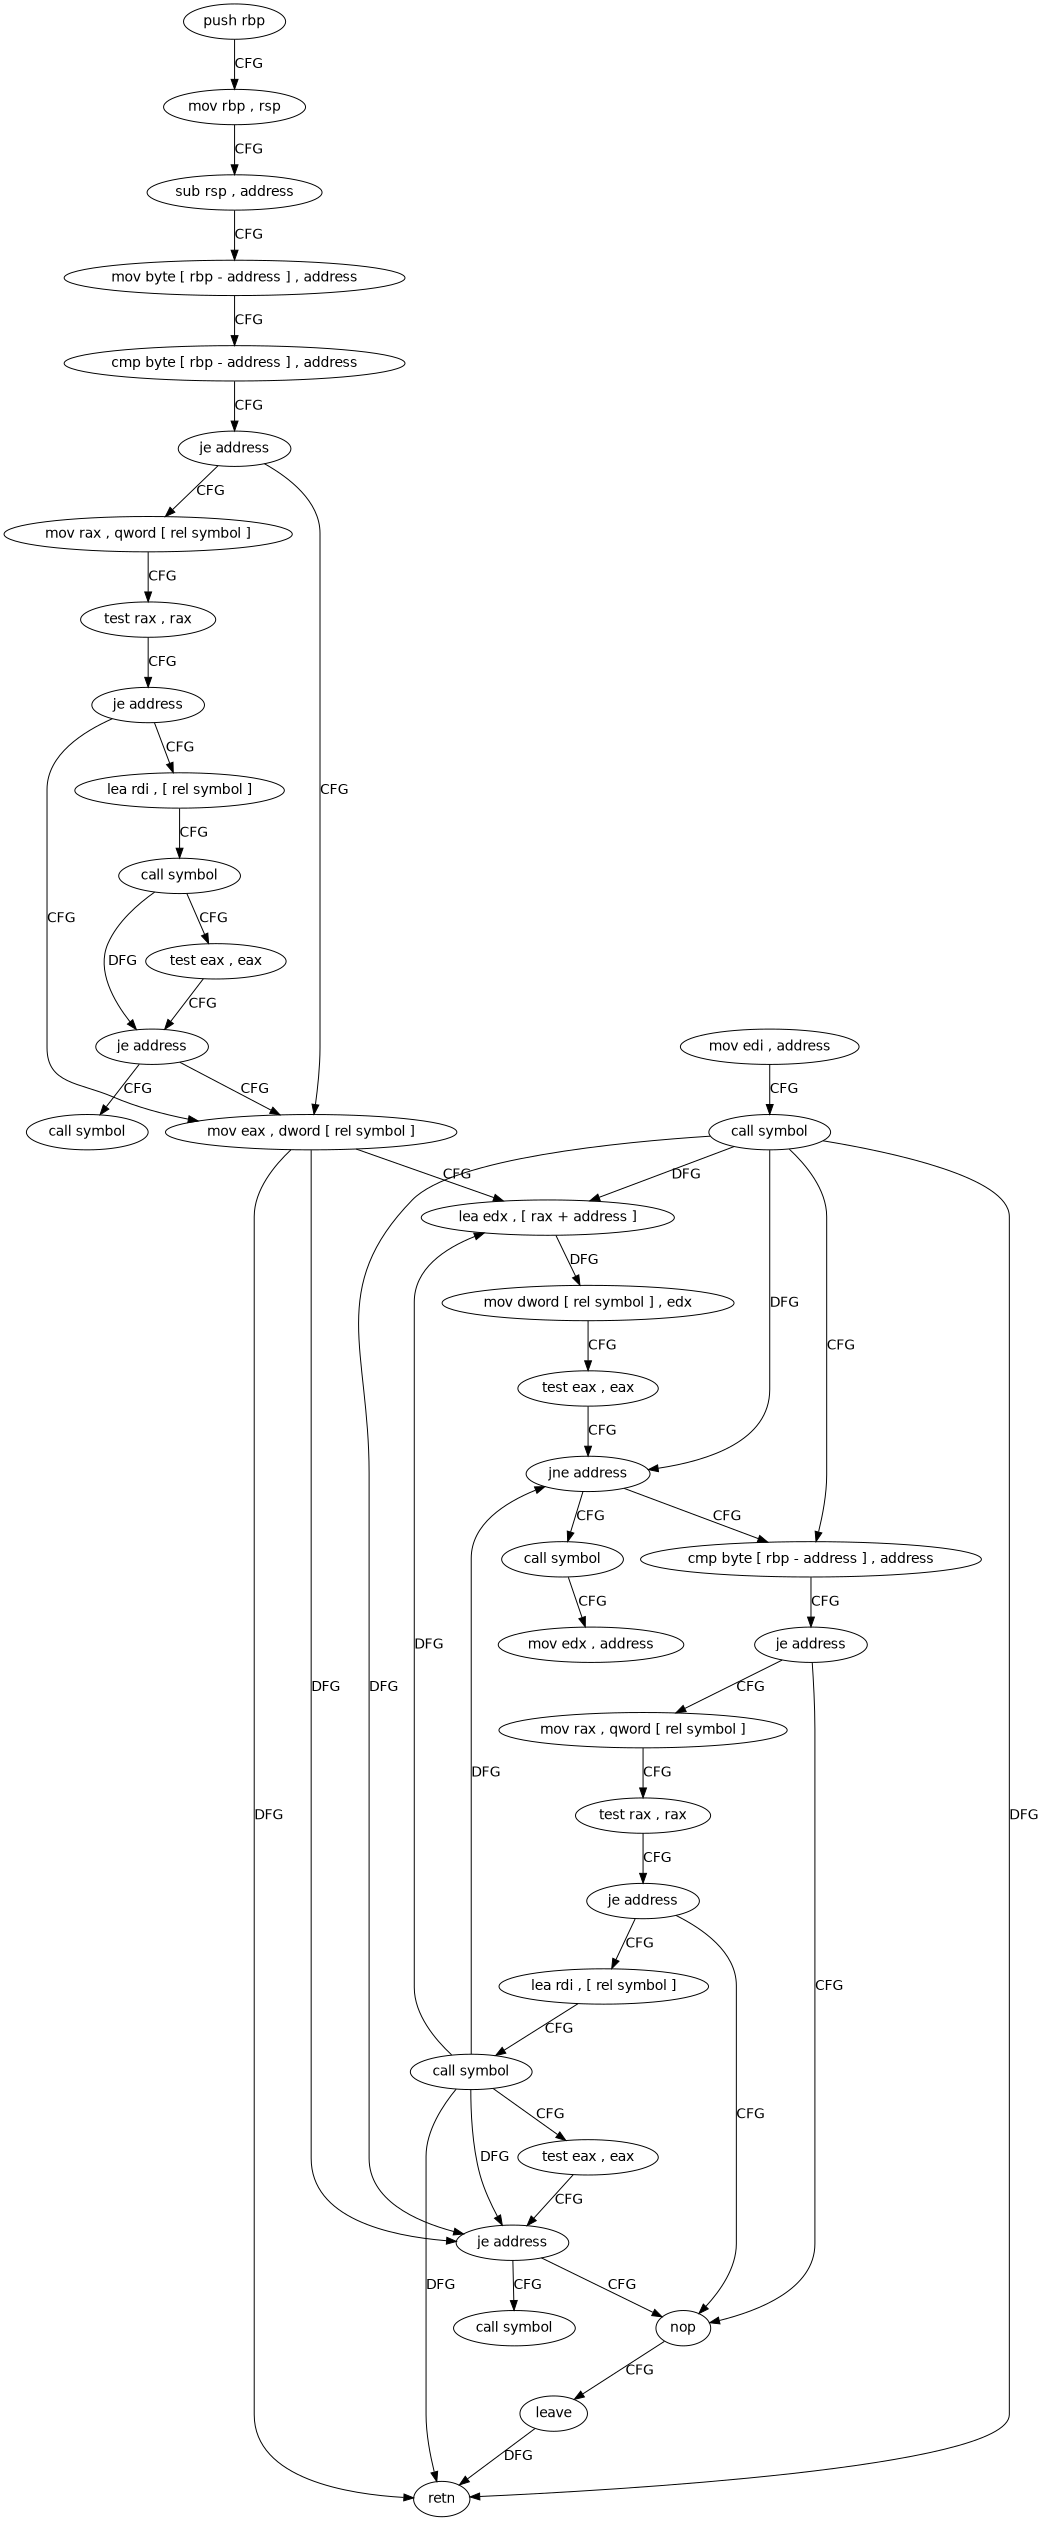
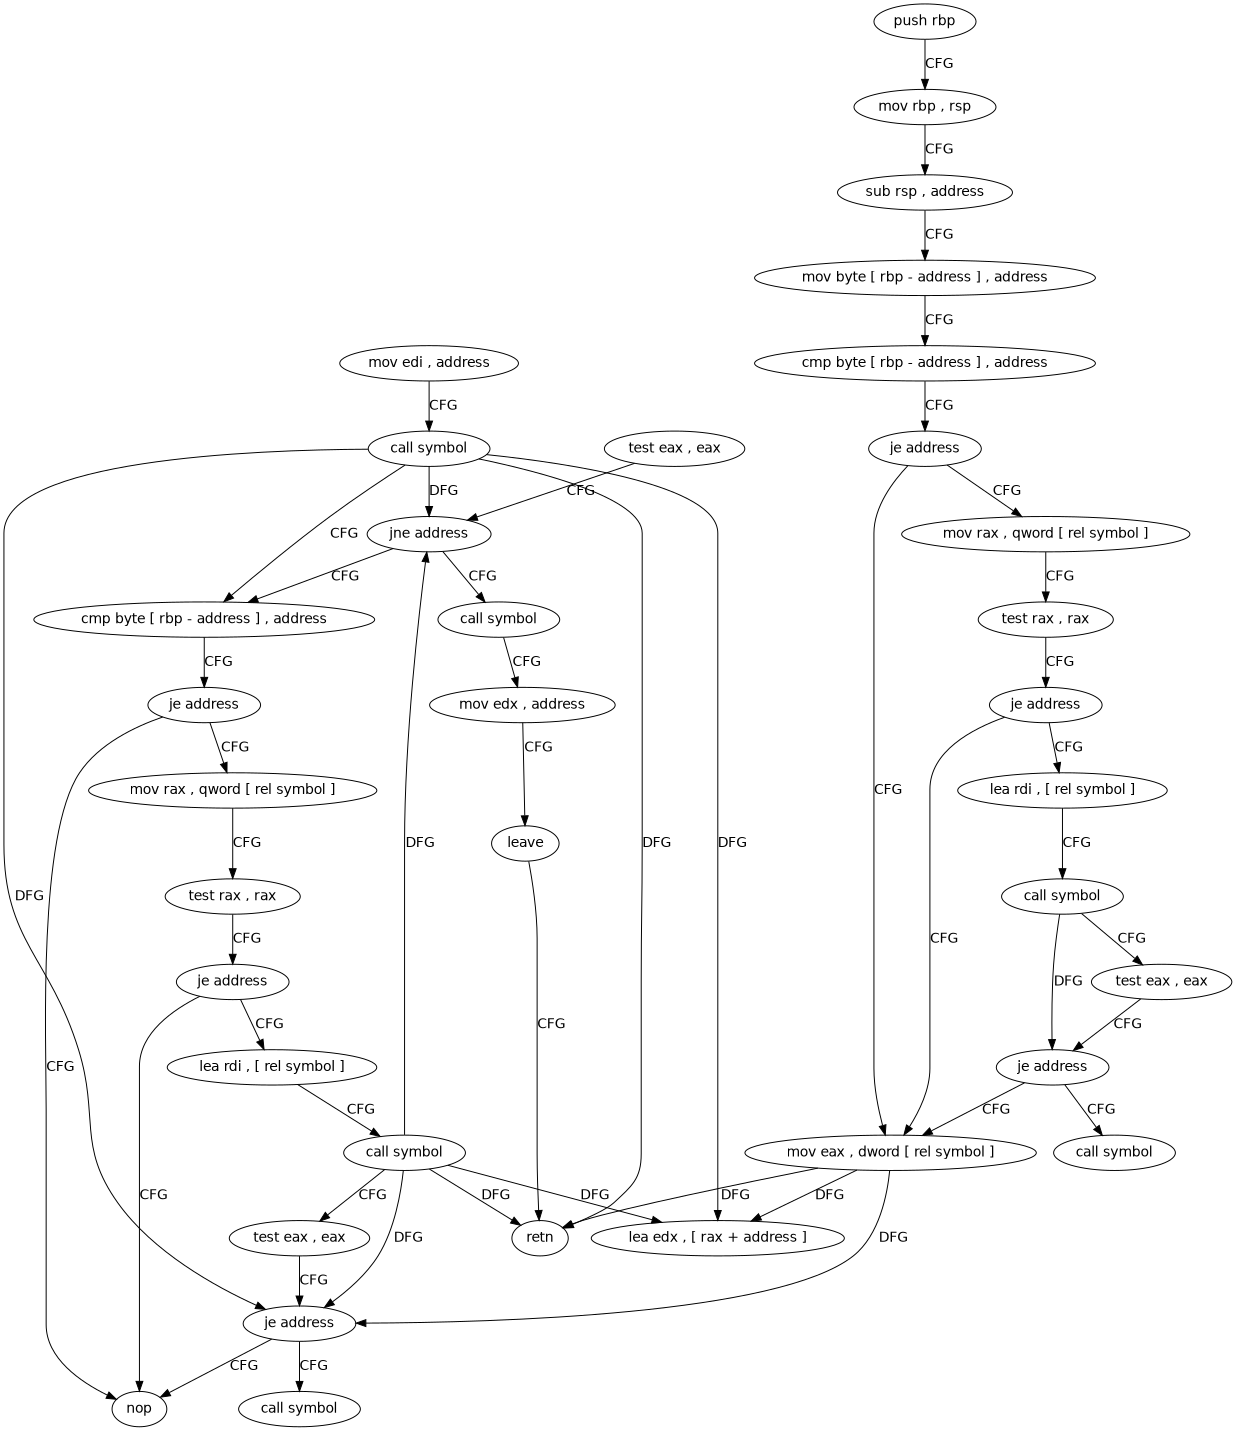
(457, 1175) -> (830, 1196)
(588, 1303) -> none
(624, 2368) -> (524, 769)
(518, 2456) -> (551, 1025)
